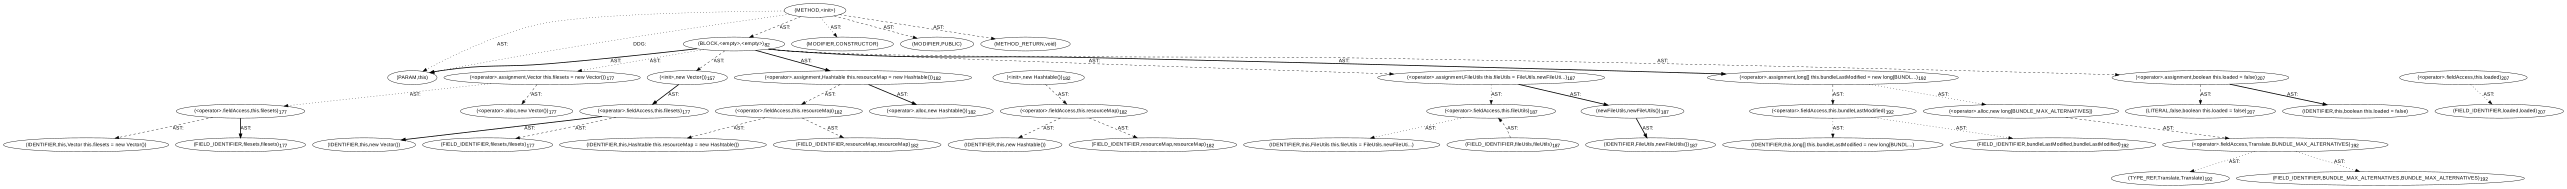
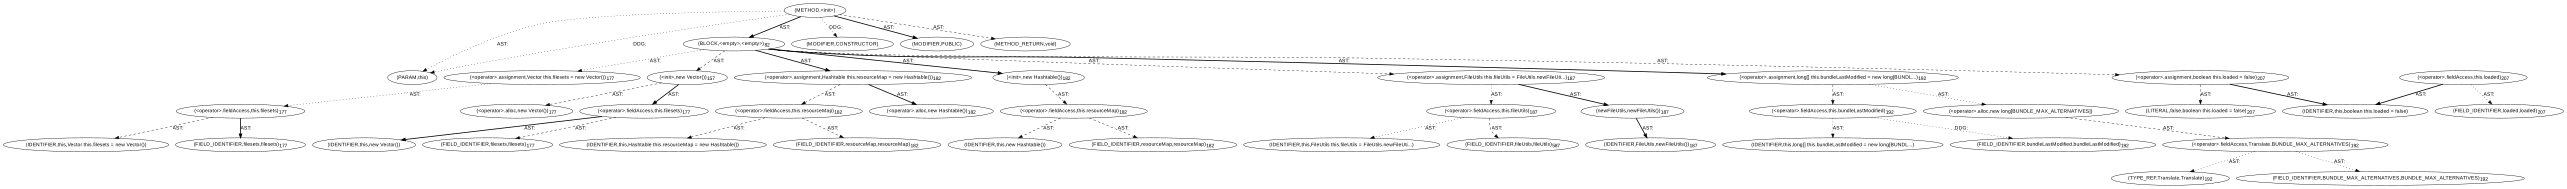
(777, 26) -> (777, 26)
(837, 27) -> (837, 27)
(874, 27) -> (874, 27)
(565, 62) -> (884, 61)
(531, 93) -> (606, 94)
none -> (2411, 94)
(1962, 128) -> (1962, 128)
(1507, 129) -> (1490, 128)
(1556, 144) -> (1556, 144)
